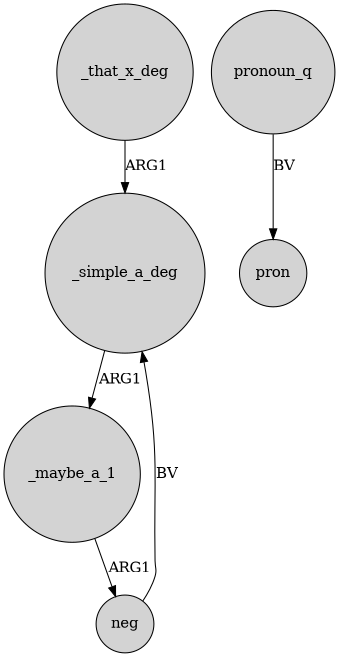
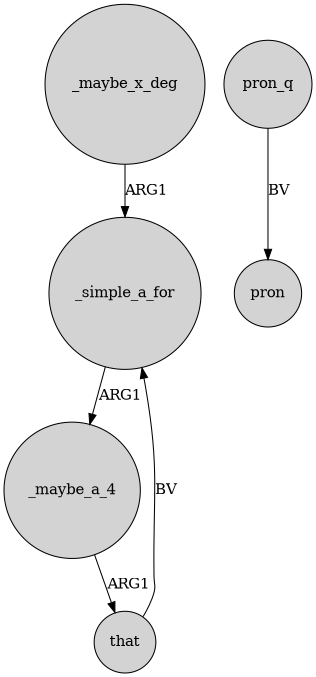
(125, 72) -> (125, 84)
(273, 72) -> (268, 84)
(125, 273) -> (125, 293)
(72, 474) -> (72, 490)
(125, 624) -> (125, 642)
